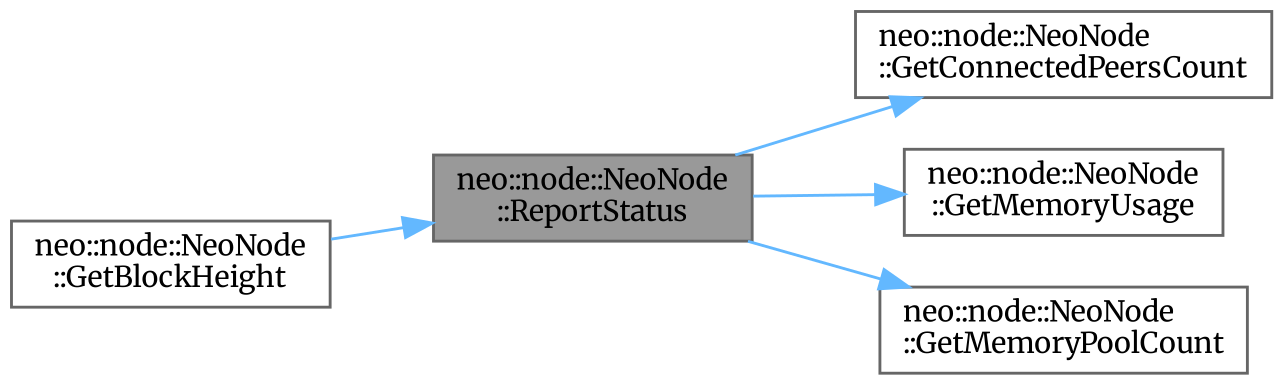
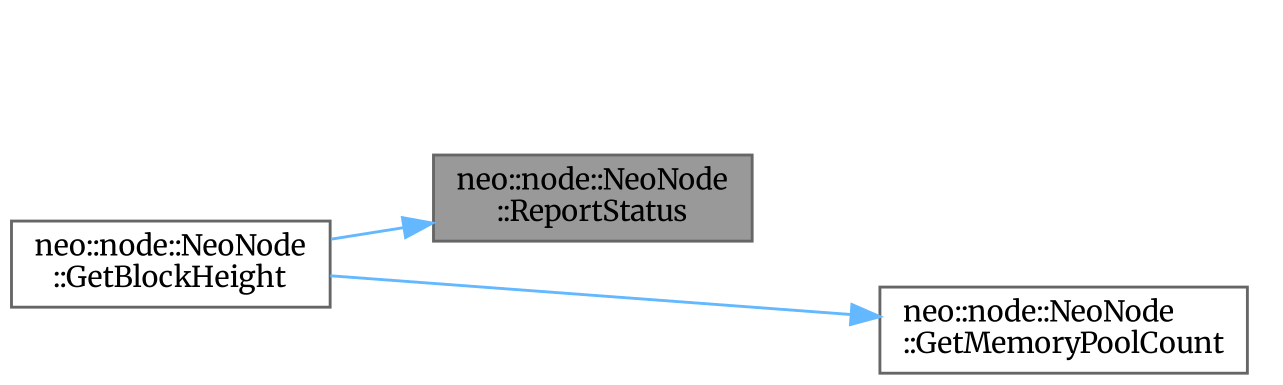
(1064, 55) -> none
(1064, 192) -> none
(814, 260) -> (590, 295)
